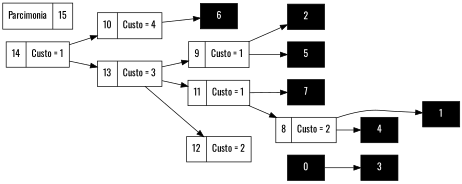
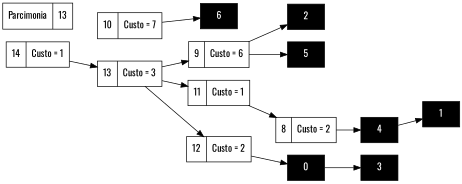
(63, 16) -> (63, 16)
(140, 25) -> (140, 25)
(80, 41) -> none
(227, 54) -> (227, 54)
(306, 92) -> none
(376, 110) -> (407, 123)
none -> (266, 159)
